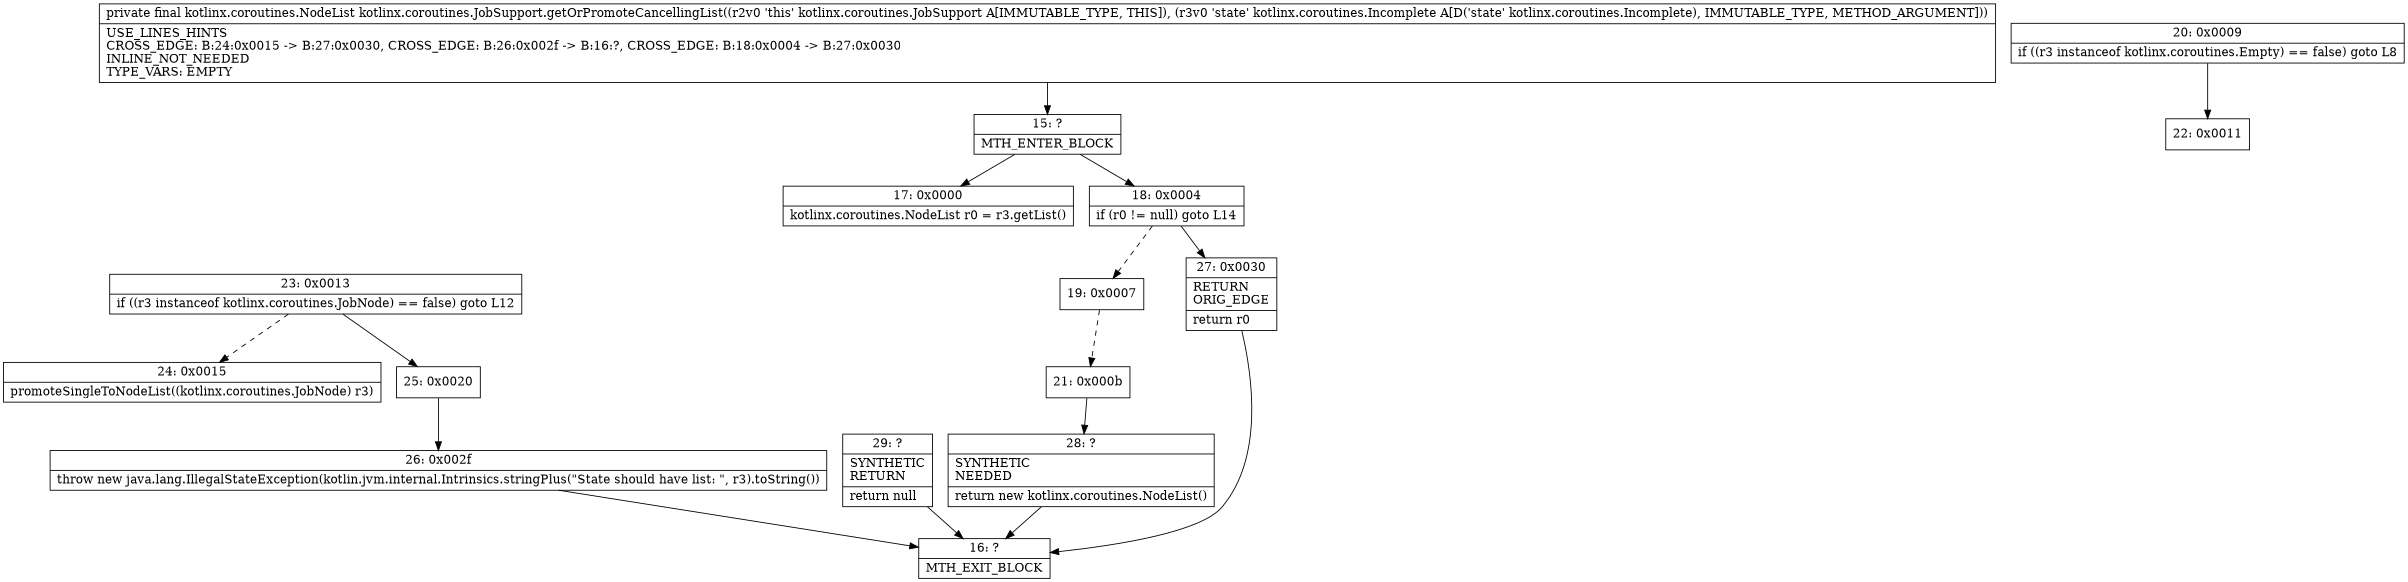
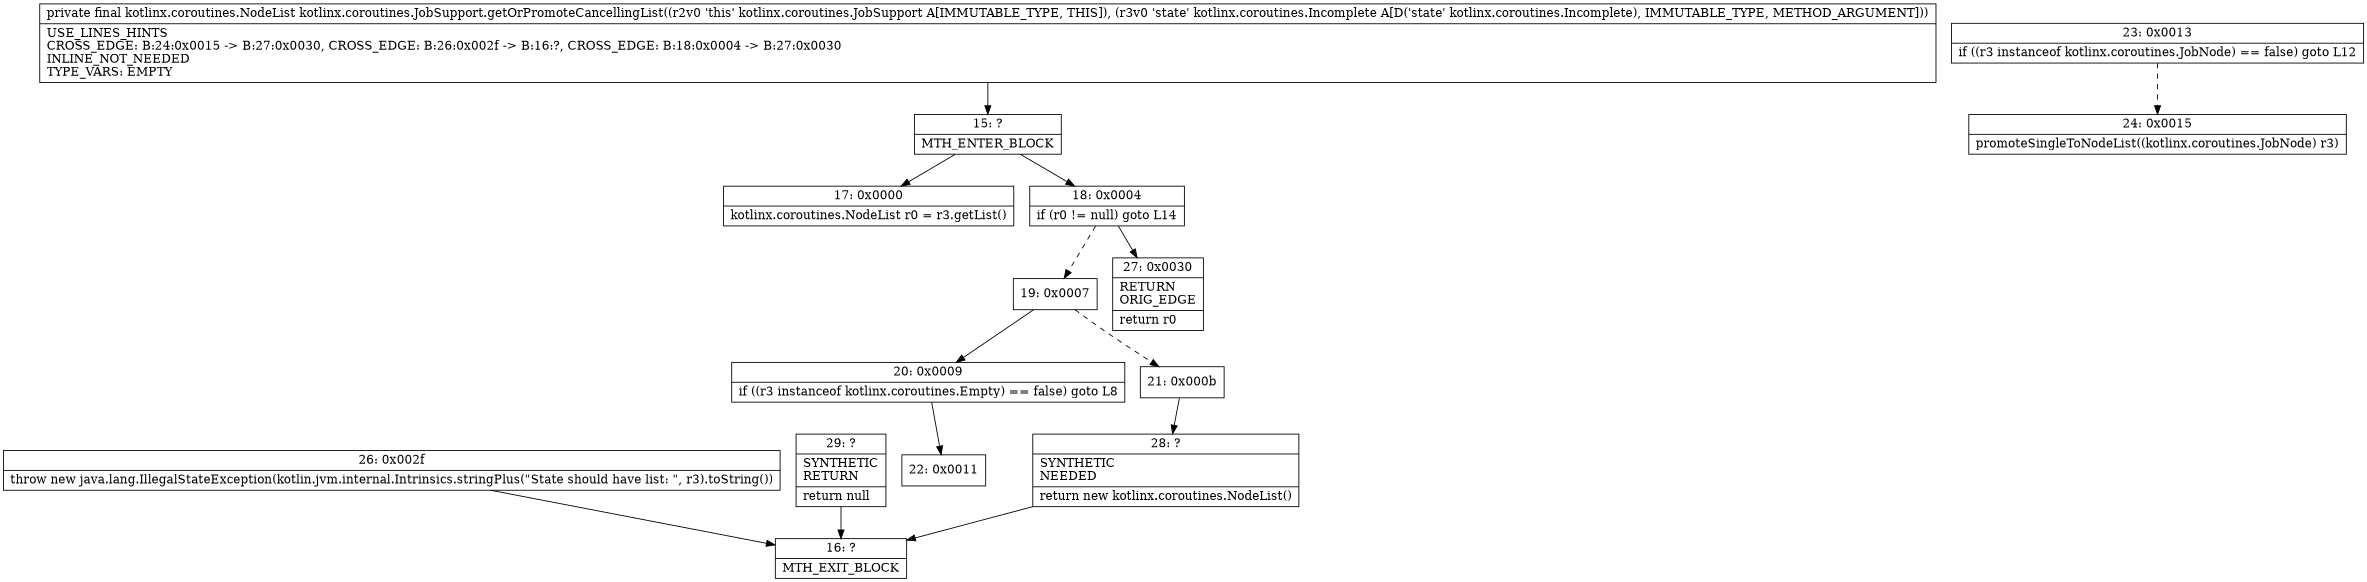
none -> (998, 334)
(438, 382) -> none
(1226, 502) -> none
